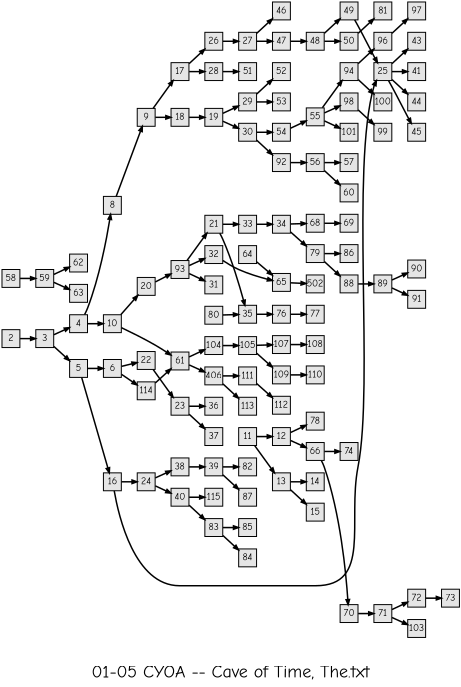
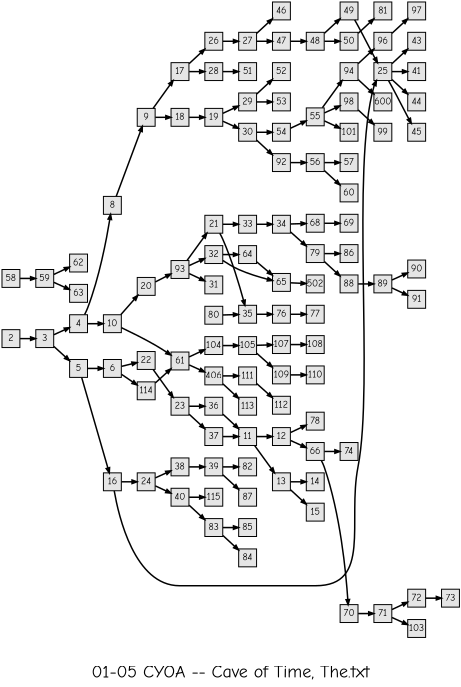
(383, 102) -> (383, 102)
none -> (226, 255)
none -> (229, 420)
none -> (228, 437)
